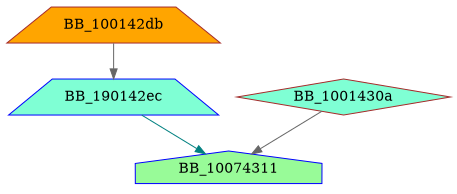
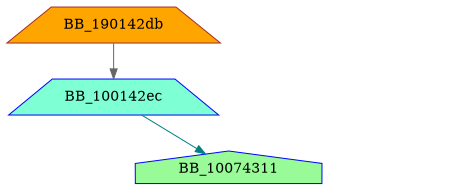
(114, 25) -> (114, 25)
(114, 97) -> (114, 97)
(344, 97) -> none
